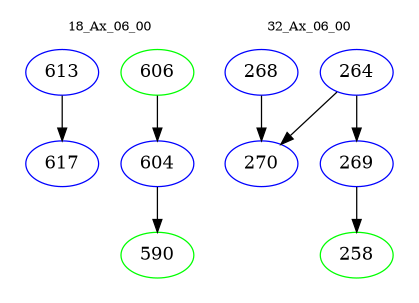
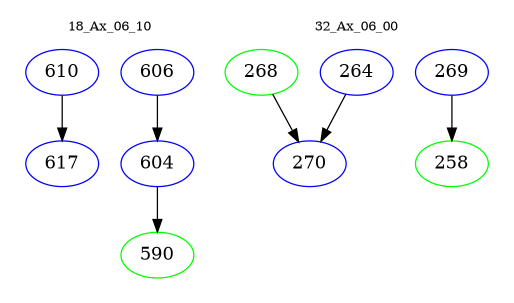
(110, 27) -> (110, 27)
(62, 72) -> (62, 72)
(157, 72) -> (157, 72)
(262, 72) -> (262, 72)
(357, 112) -> none
